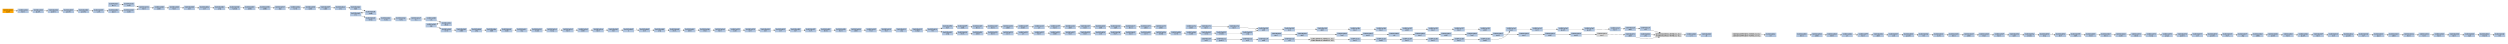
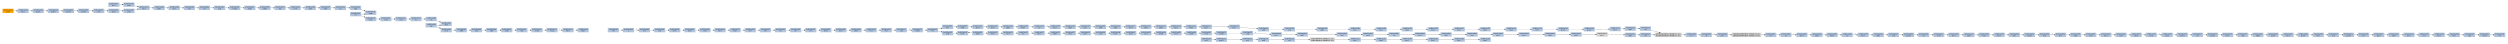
(364, 13) -> (363, 14)
(439, 24) -> (438, 25)
none -> (1176, 27)
(598, 30) -> none
(1255, 31) -> (1261, 34)
(970, 34) -> (971, 32)
none -> (1722, 35)
none -> (1786, 35)
(1501, 38) -> (1498, 29)
(1647, 38) -> (1637, 35)
